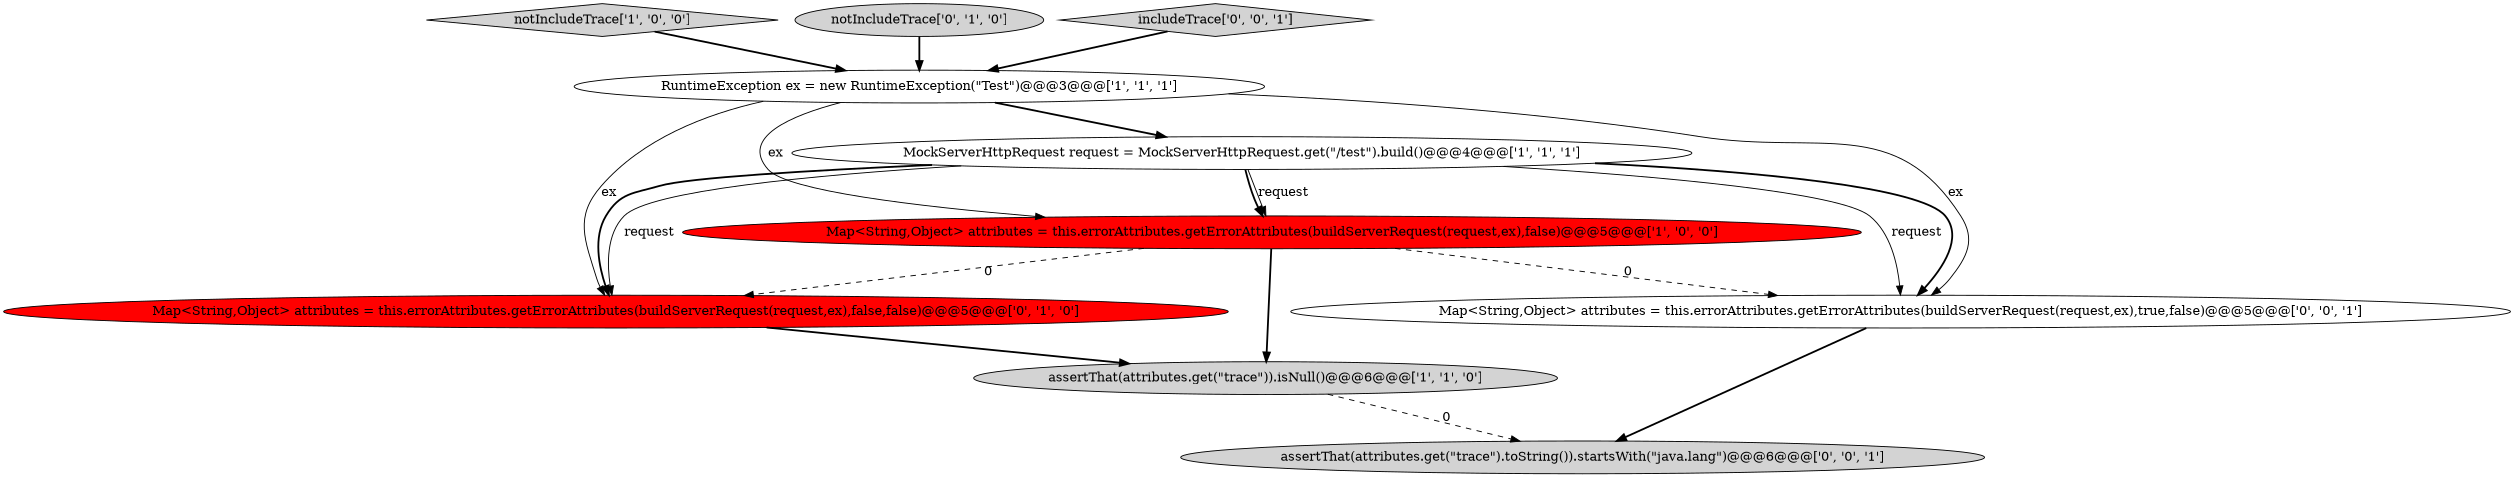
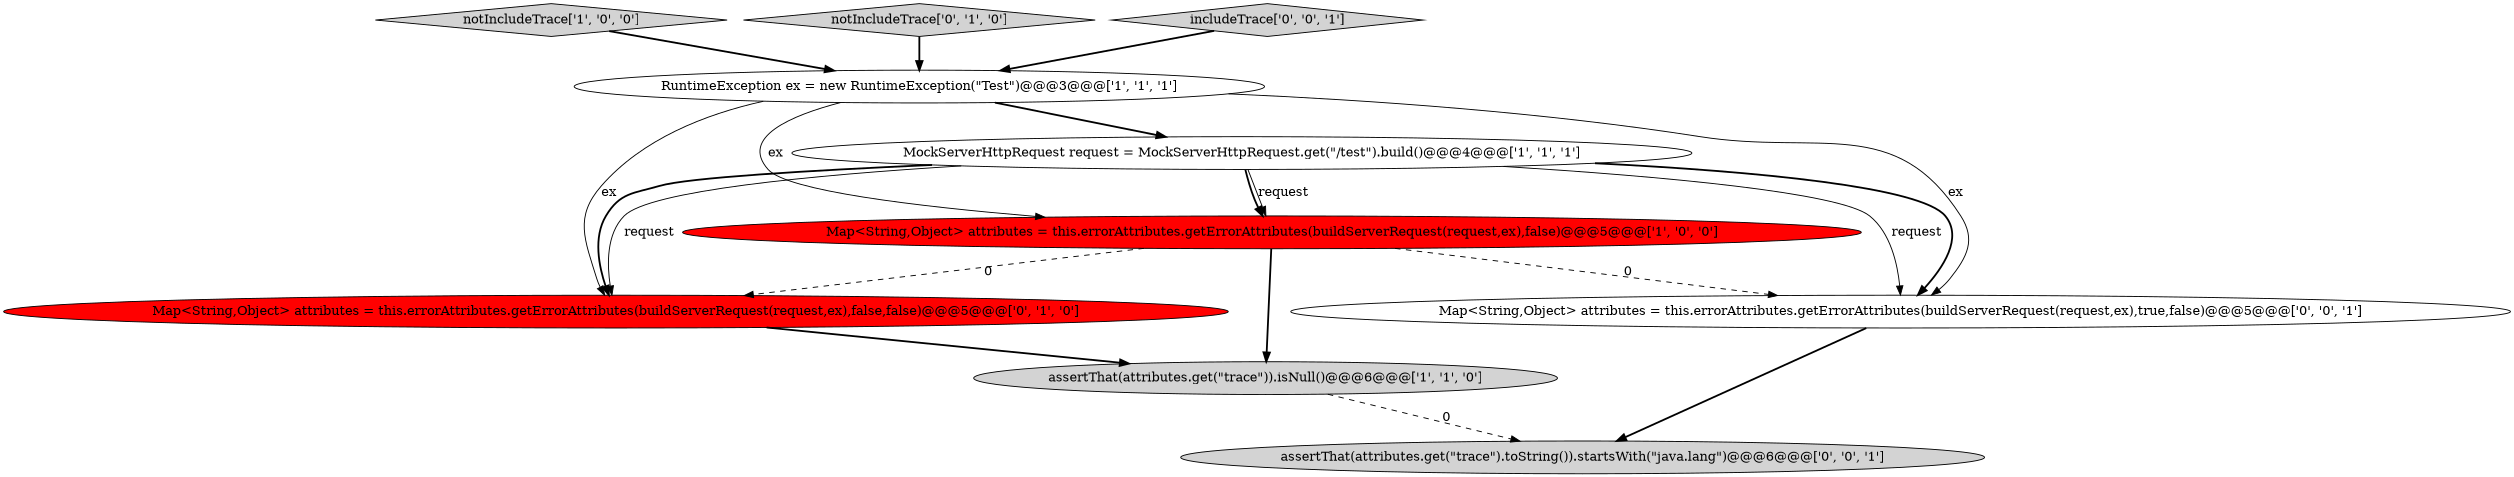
(919, 20) -> (919, 20)
